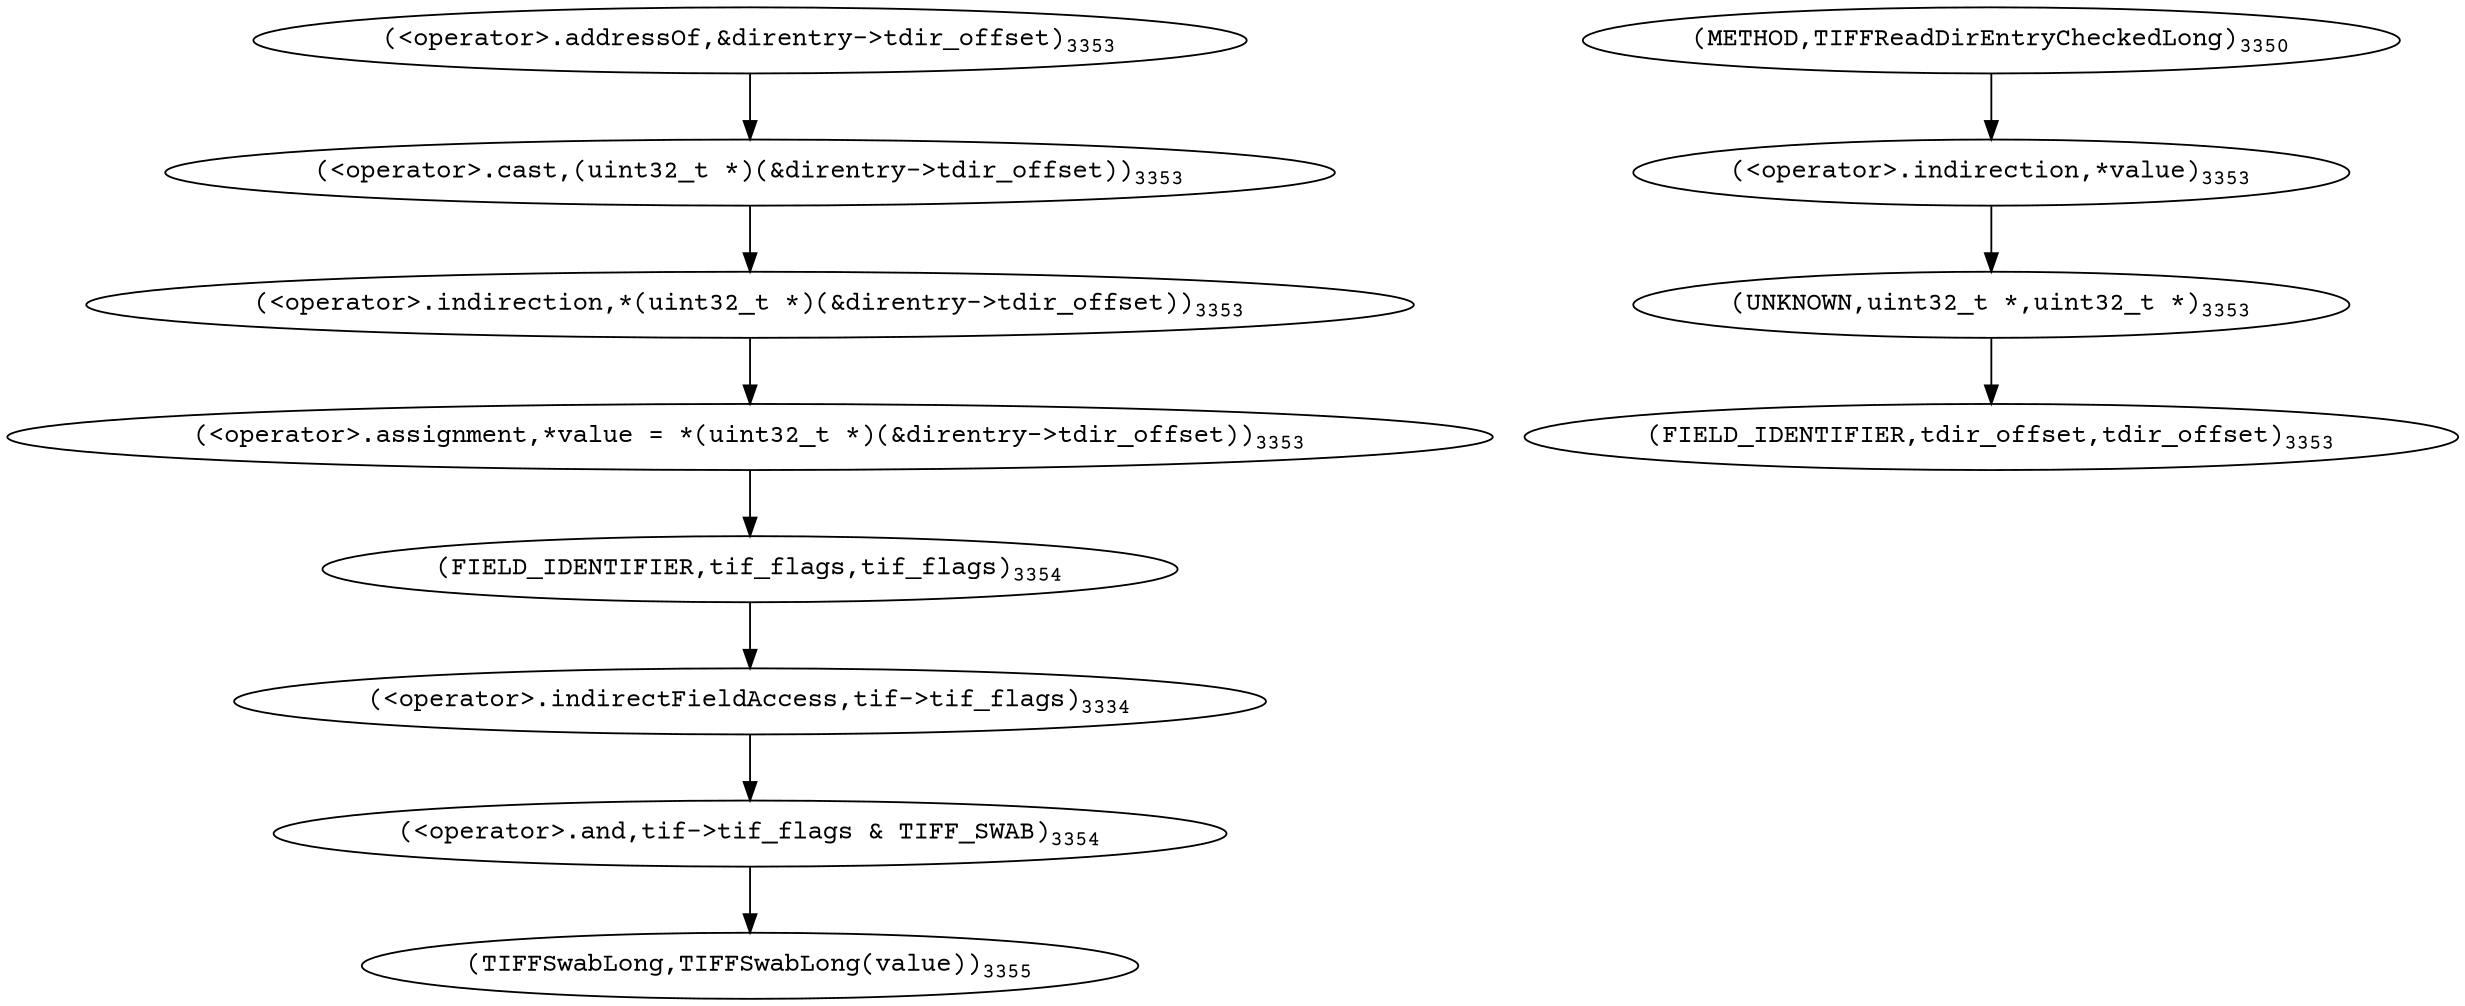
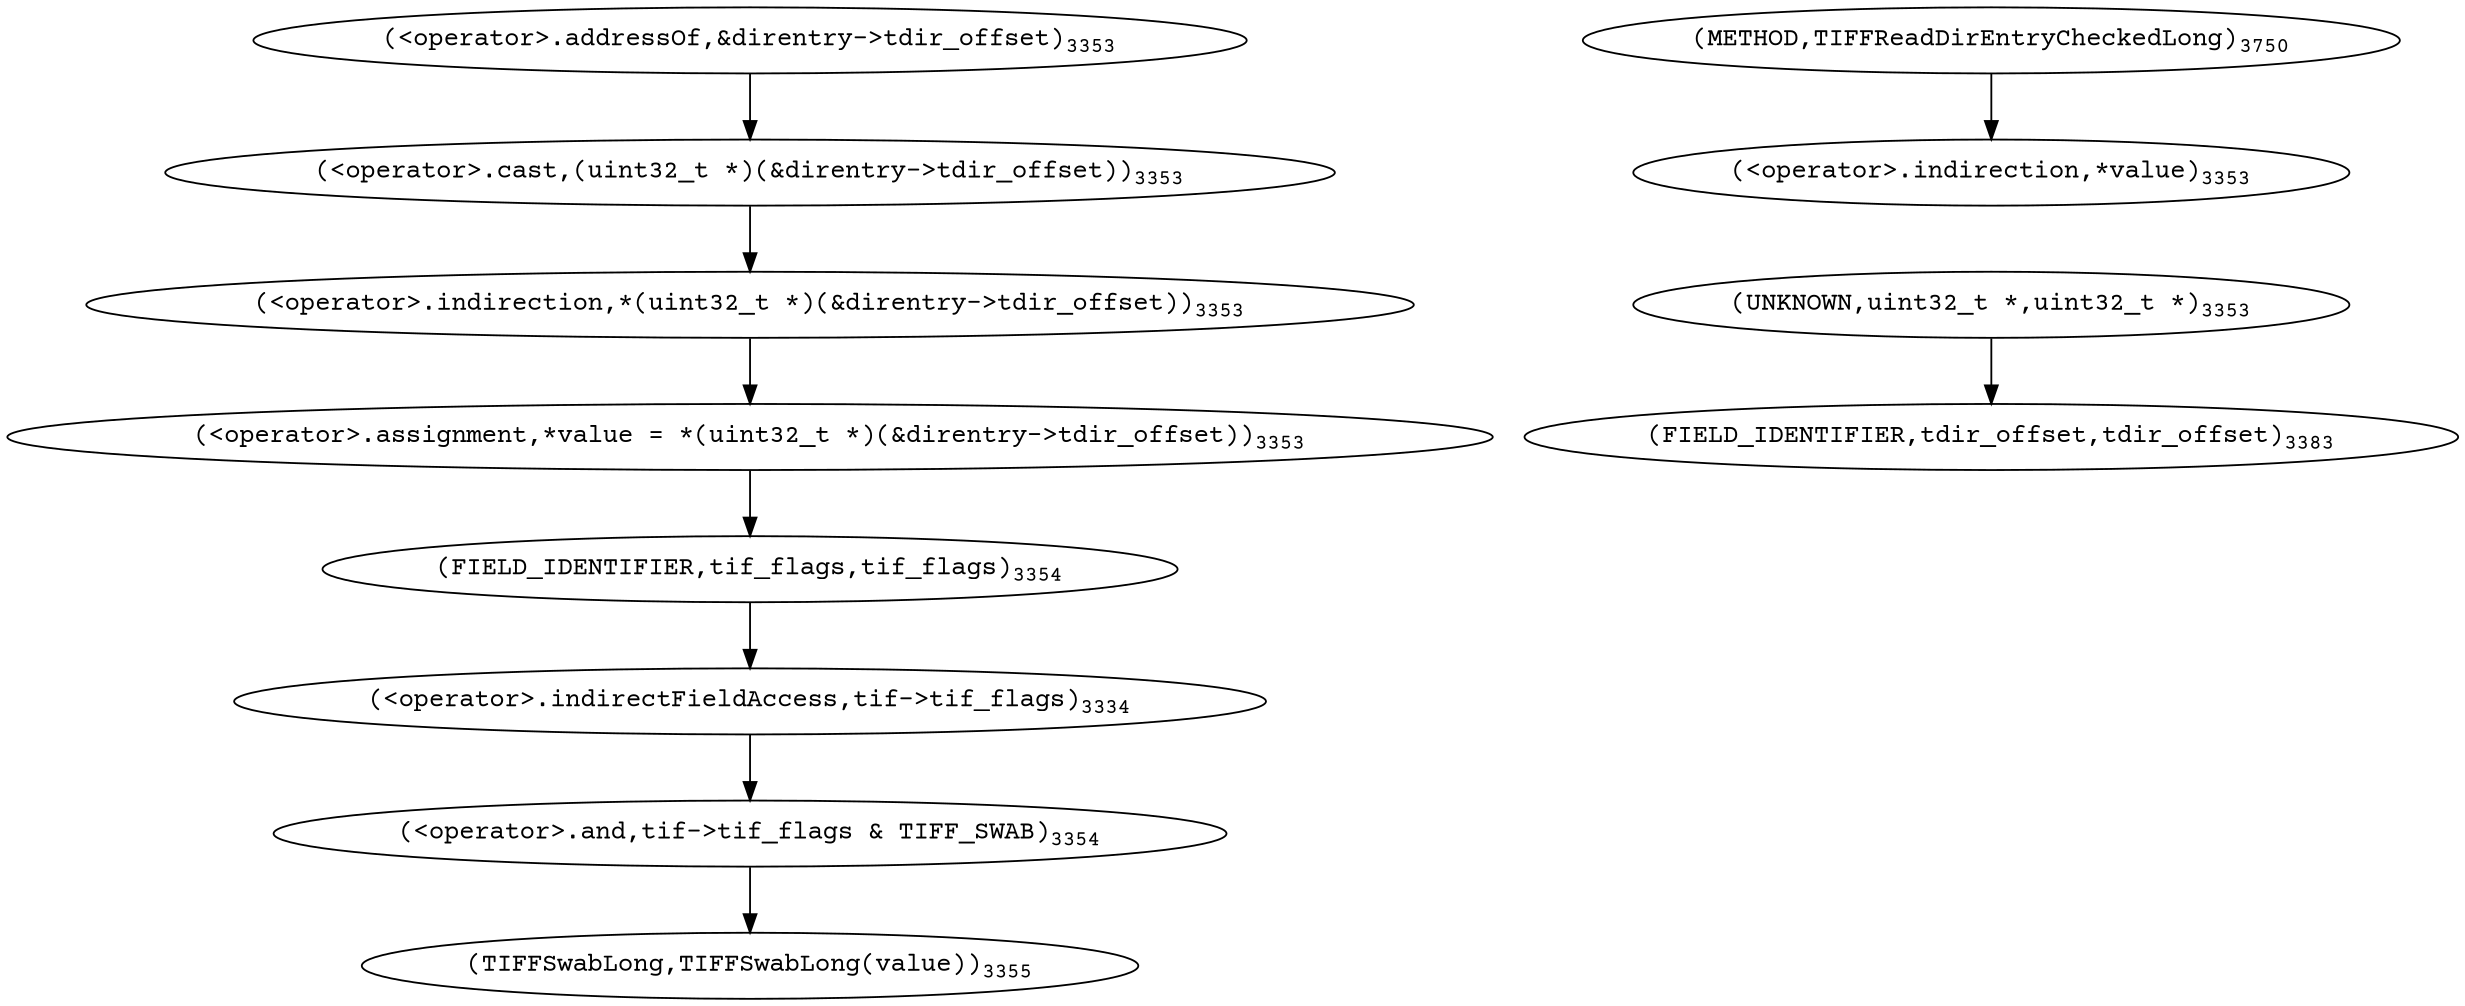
(2265, 38) -> (2265, 38)
(1991, 230) -> none
(2310, 434) -> (2310, 434)
